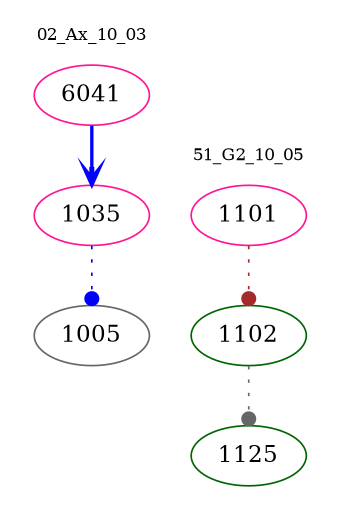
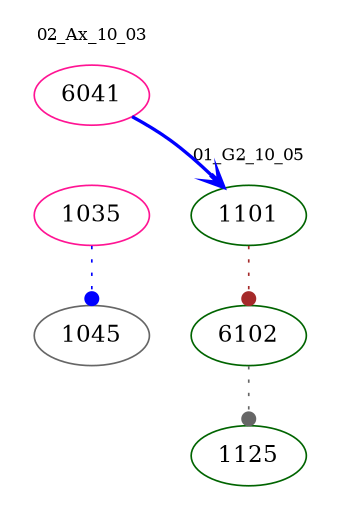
(92, 147) -> (187, 154)
(249, 156) -> (249, 156)
(249, 215) -> (249, 215)
(92, 336) -> (92, 336)
(249, 336) -> (249, 336)
